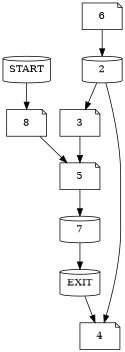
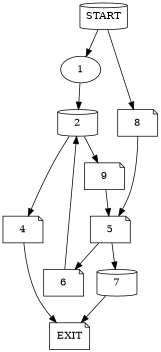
none -> (81, 70)
(80, 123) -> (104, 176)
none -> (89, 253)
(80, 283) -> (70, 336)
(89, 306) -> (32, 282)
